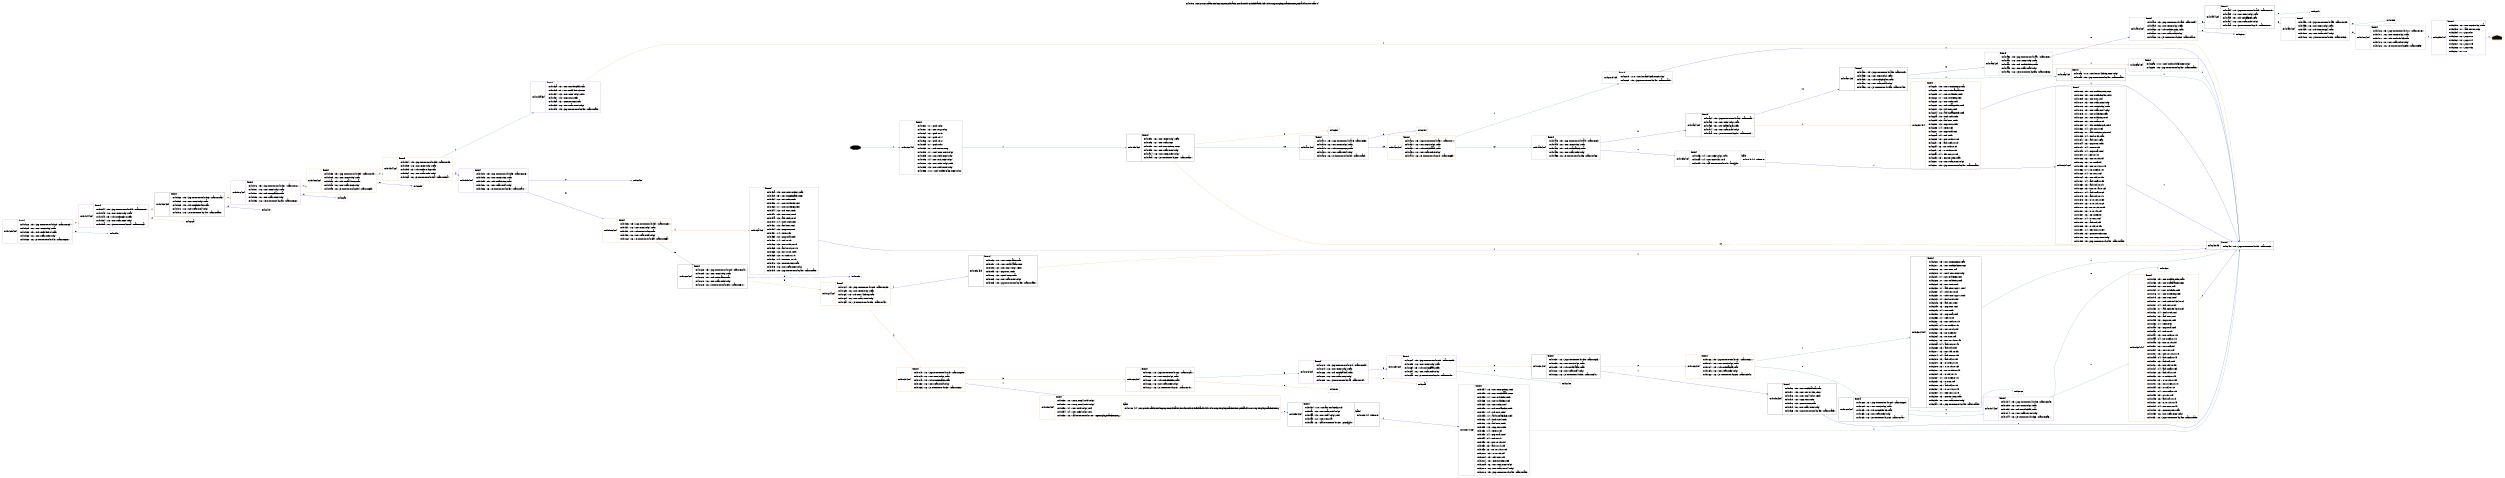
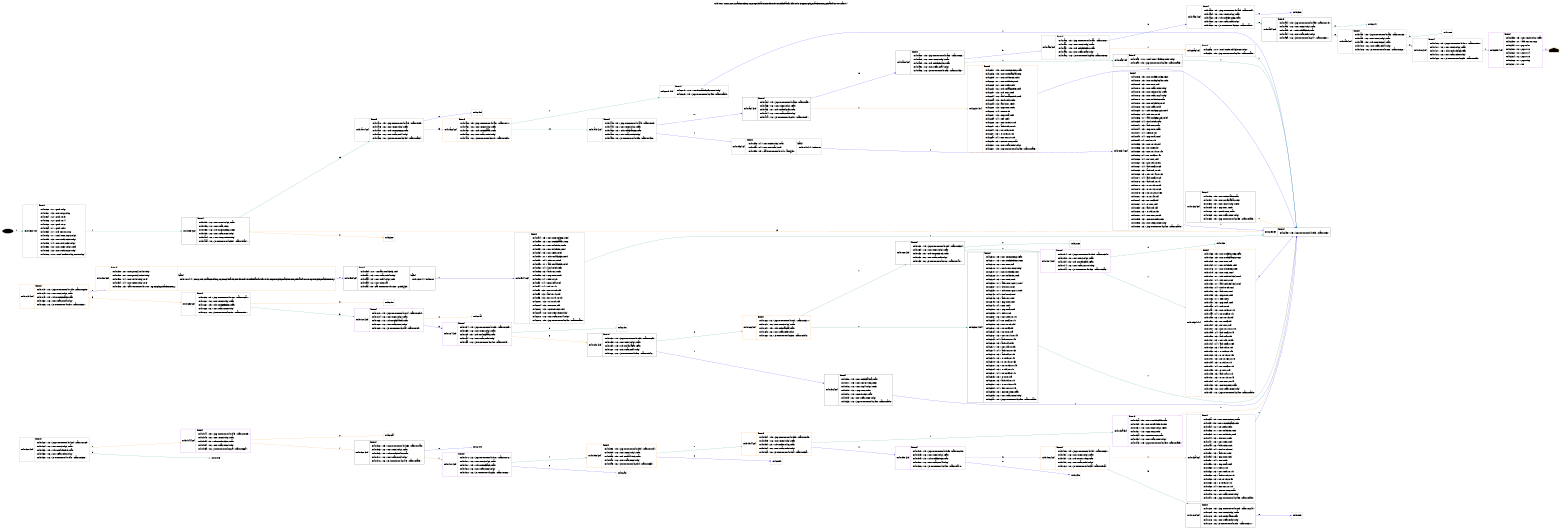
(855, 294) -> none
